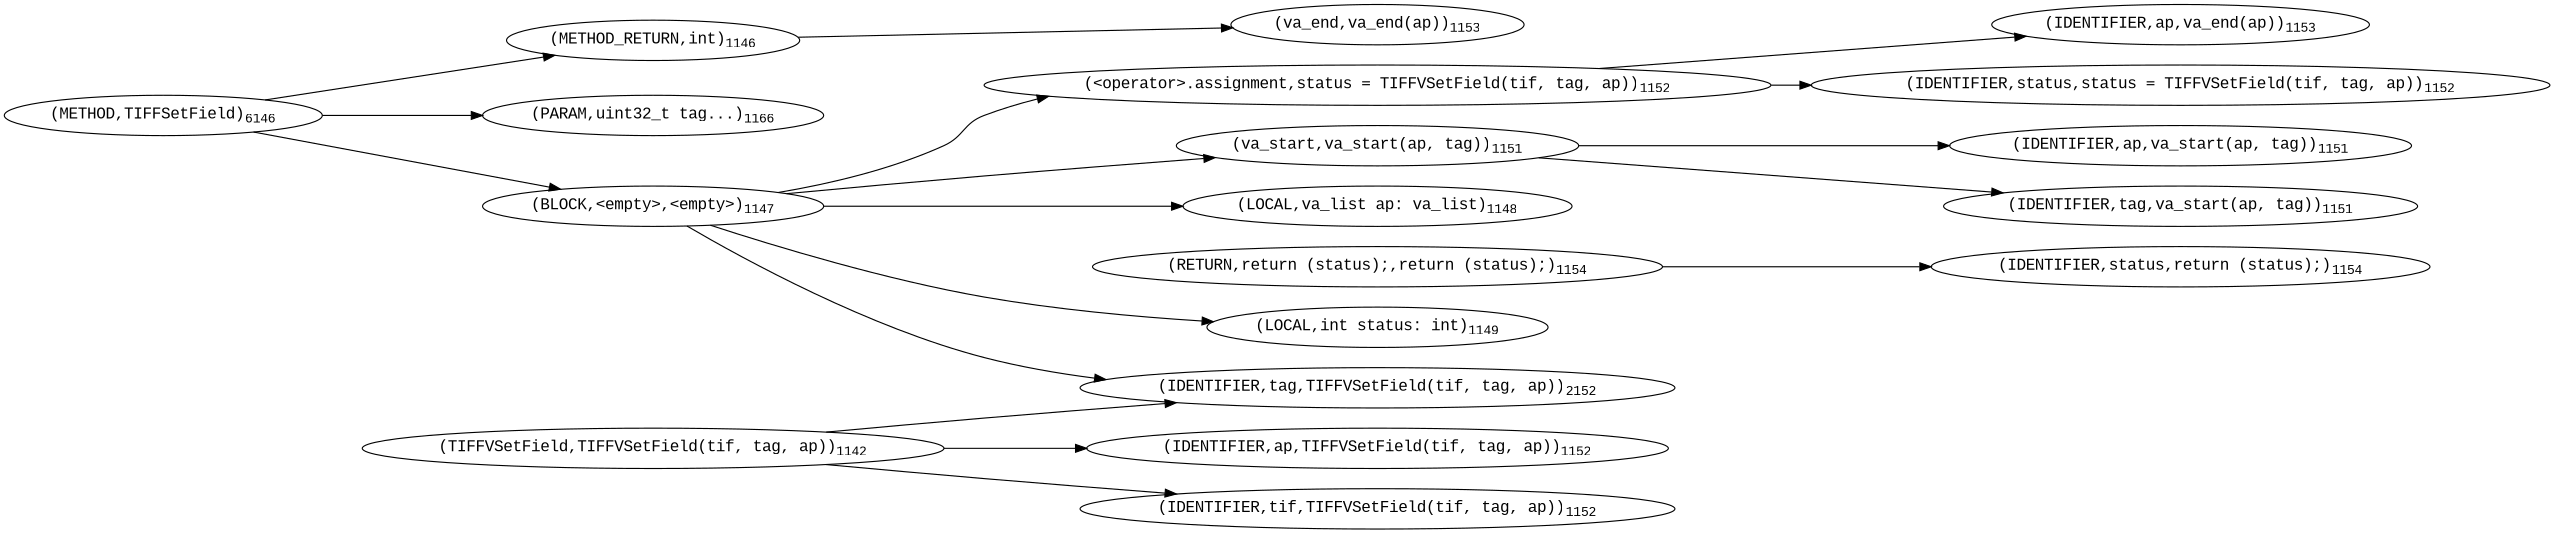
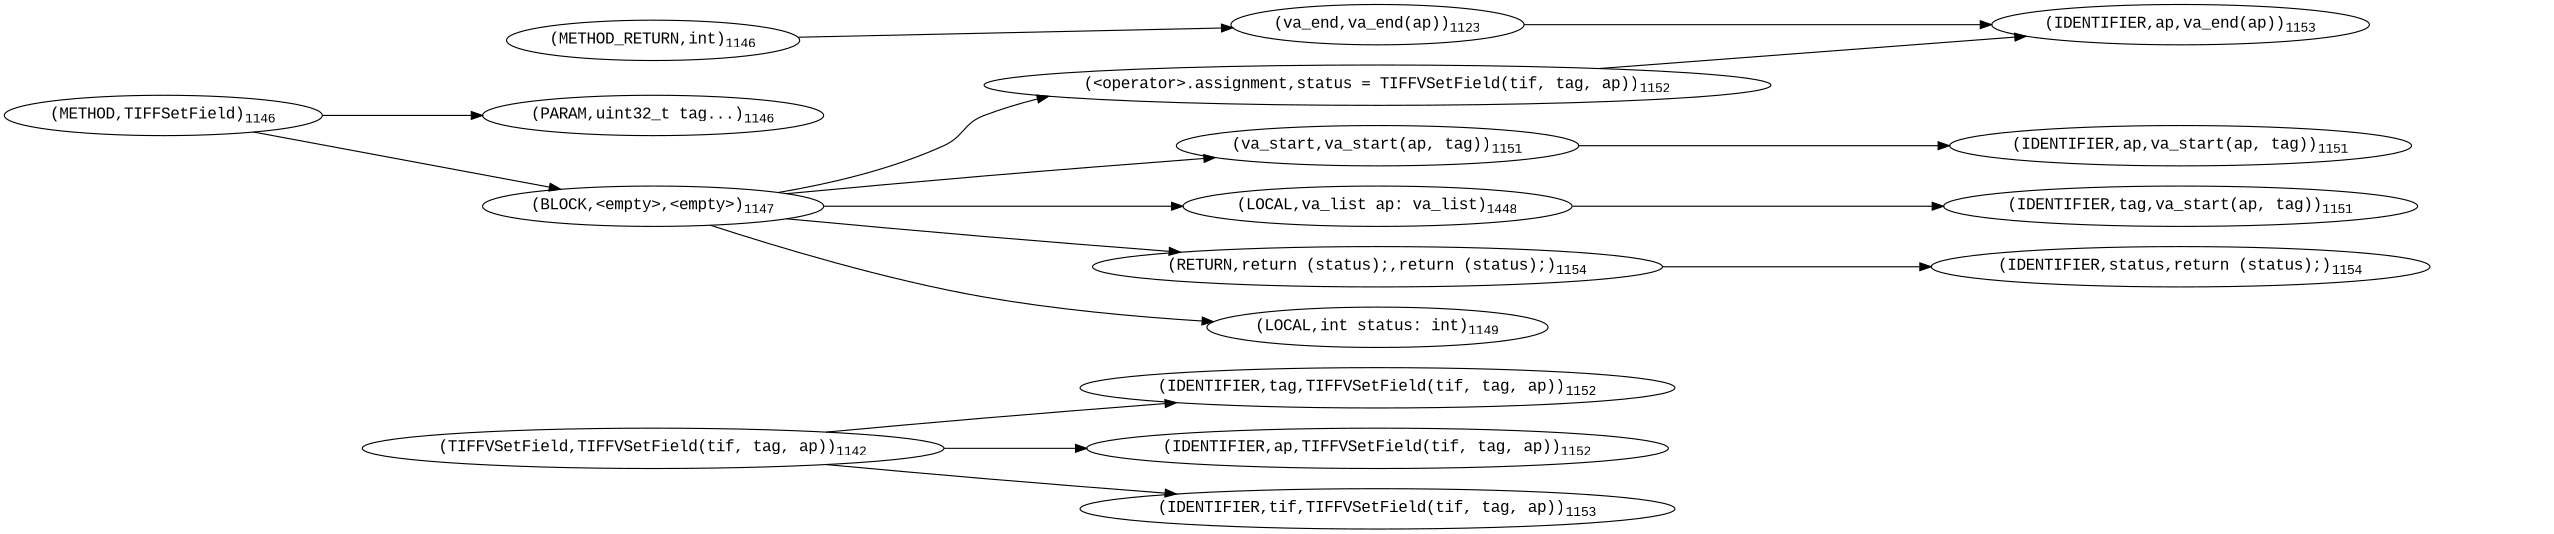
(1465, 23) -> (1465, 23)
none -> (1752, 25)
(404, 79) -> none
(2181, 85) -> none
(261, 114) -> (261, 114)
(760, 114) -> (760, 114)
(1765, 175) -> (1752, 206)
(1502, 205) -> (1502, 205)
(883, 323) -> (978, 236)
(1581, 386) -> (1581, 386)
(1581, 507) -> (1581, 507)
